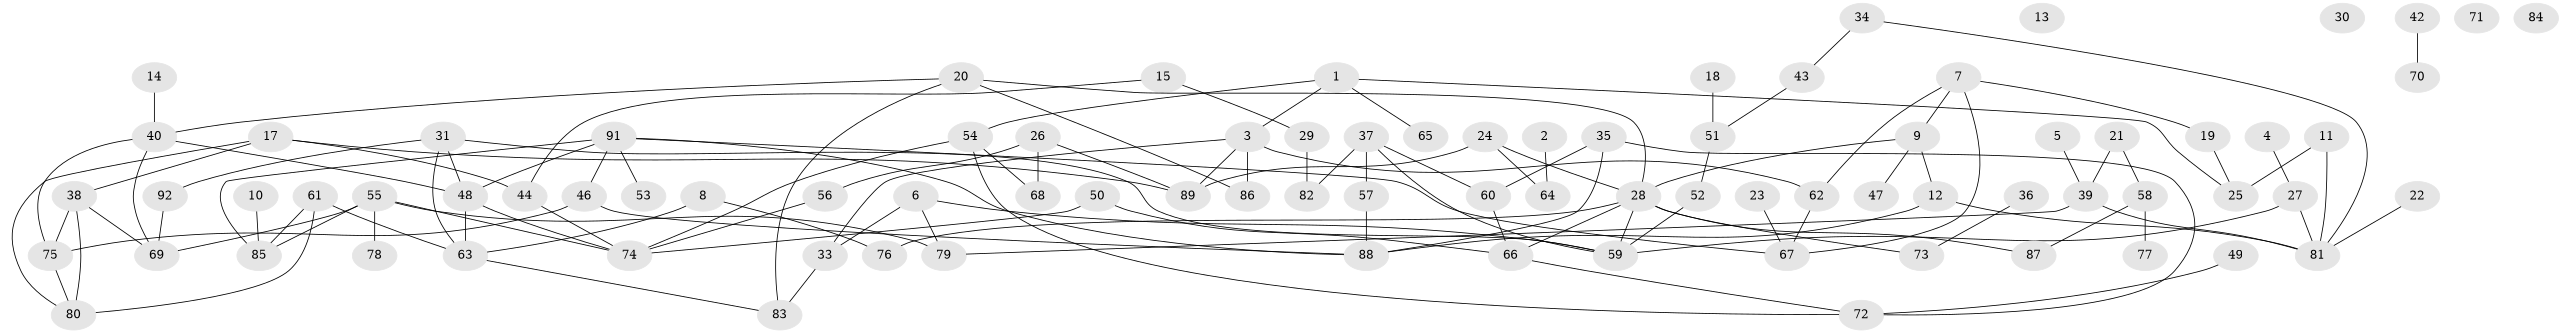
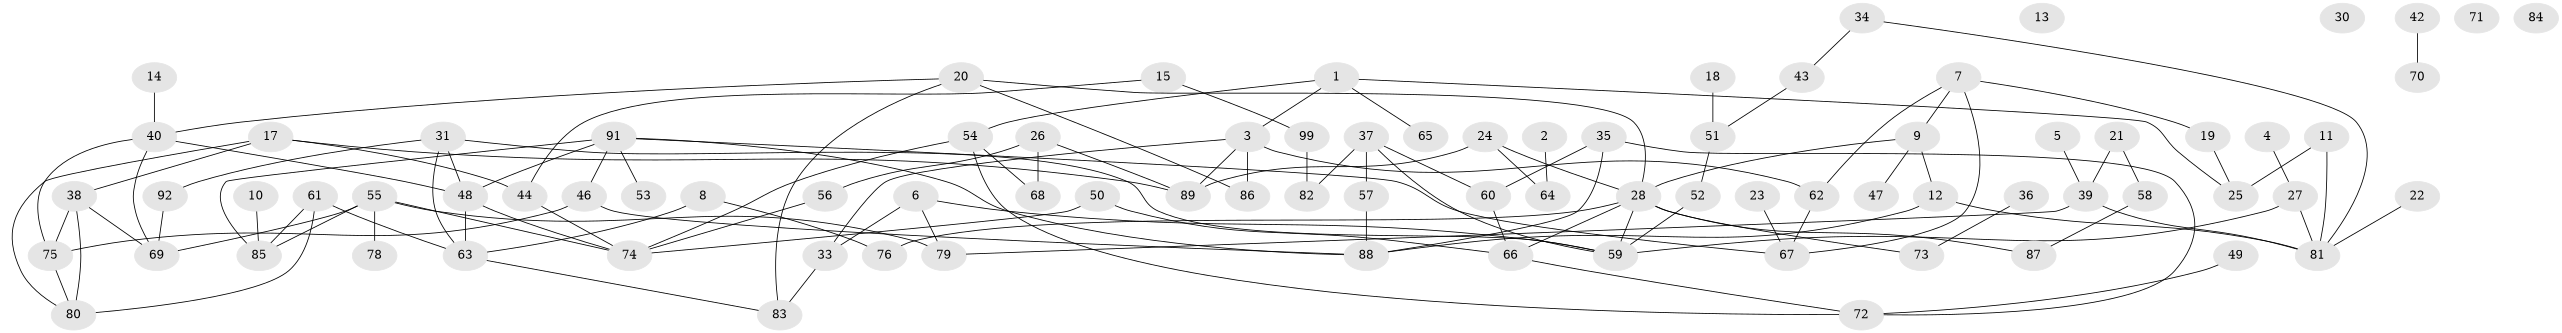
(1307, 137) -> (1307, 137)
(2145, 256) -> none
